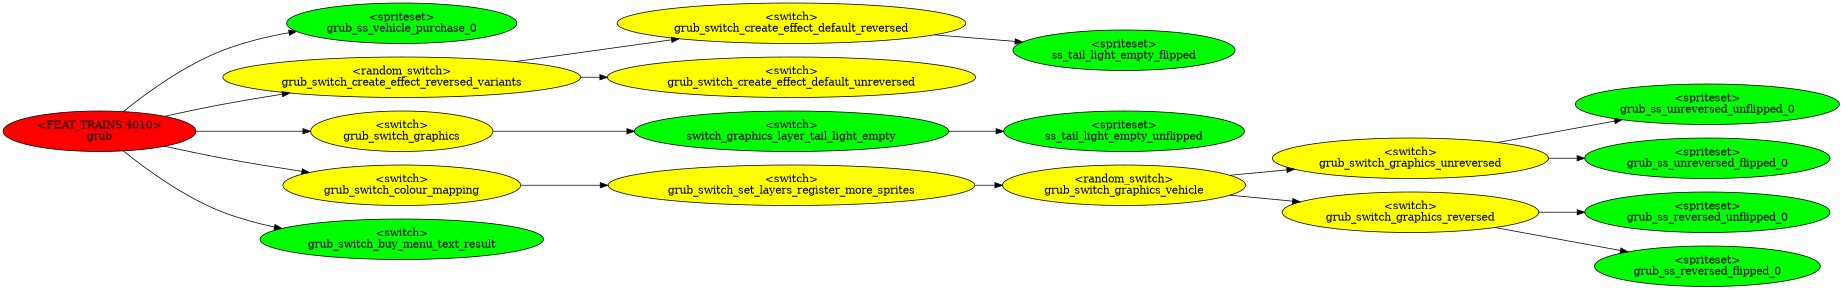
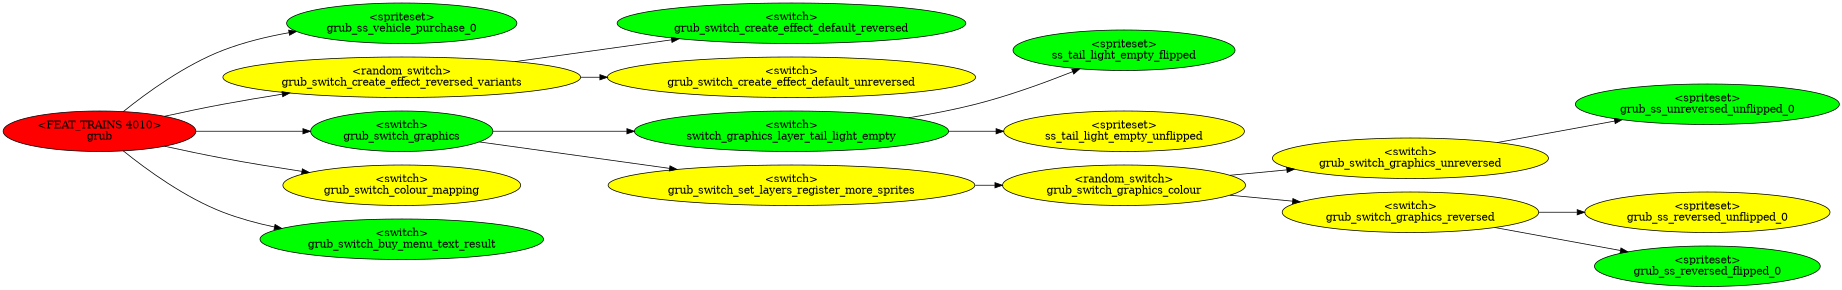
(791, 23) -> (791, 23)
(975, 38) -> (992, 100)
(402, 131) -> (402, 131)
(1124, 131) -> (1124, 131)
(1707, 158) -> none
(560, 185) -> (574, 155)
(1124, 185) -> (1124, 185)
(1707, 212) -> (1707, 212)
